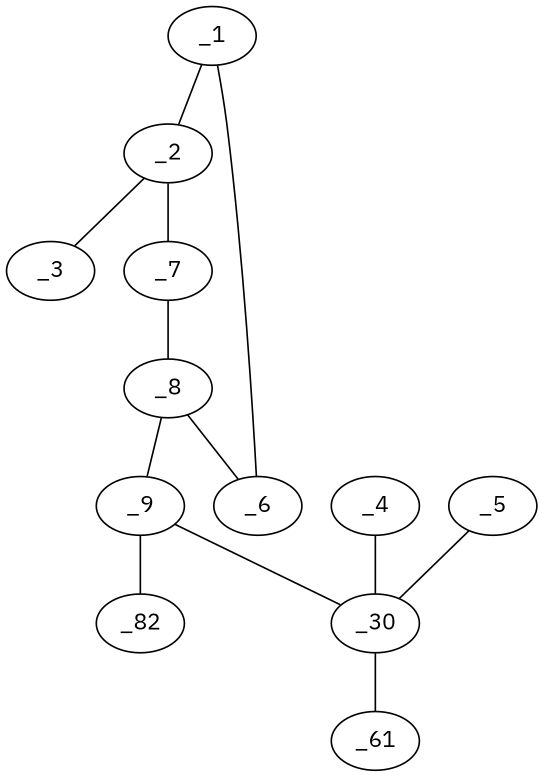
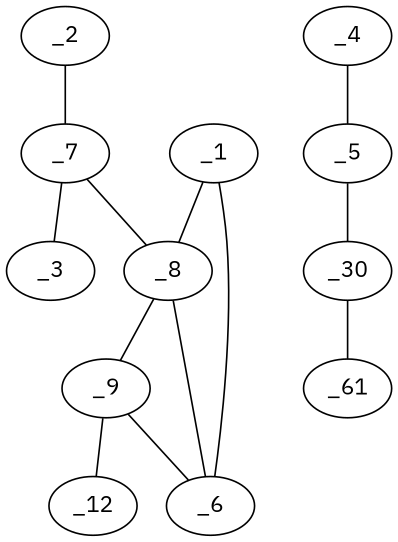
(190, 94) -> (191, 212)
(110, 212) -> (58, 212)
(258, 565) -> (158, 447)
(375, 565) -> (348, 95)
(140, 623) -> (93, 506)
